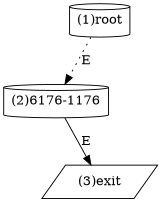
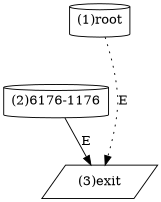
(80, 57) -> (118, 96)
